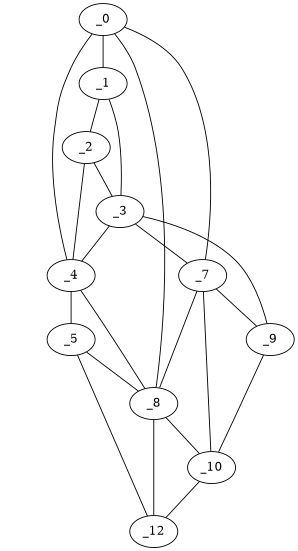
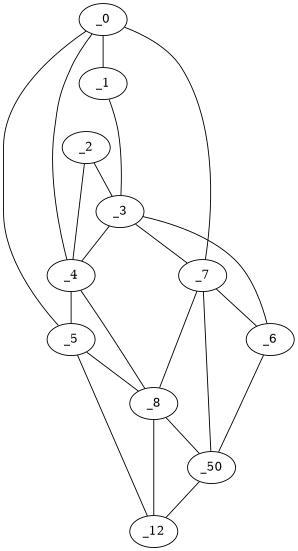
(95, 116) -> none
(163, 206) -> (4, 170)
(270, 340) -> (270, 340)
(212, 468) -> (212, 468)
